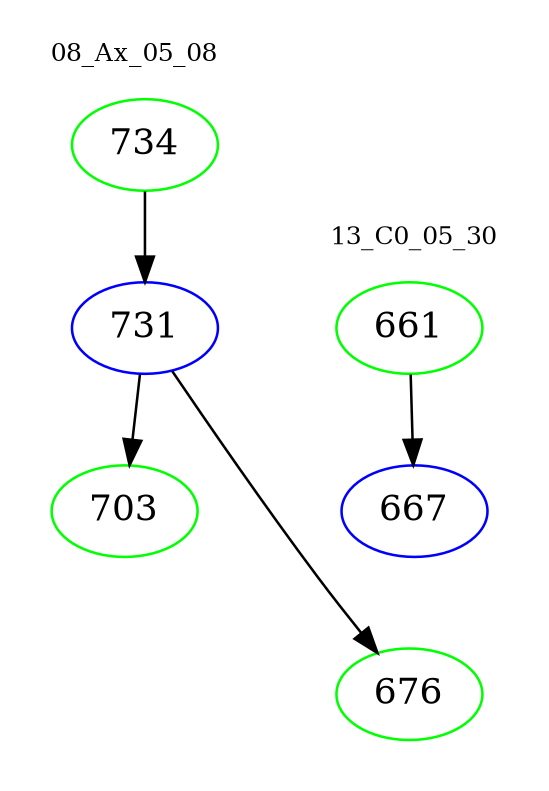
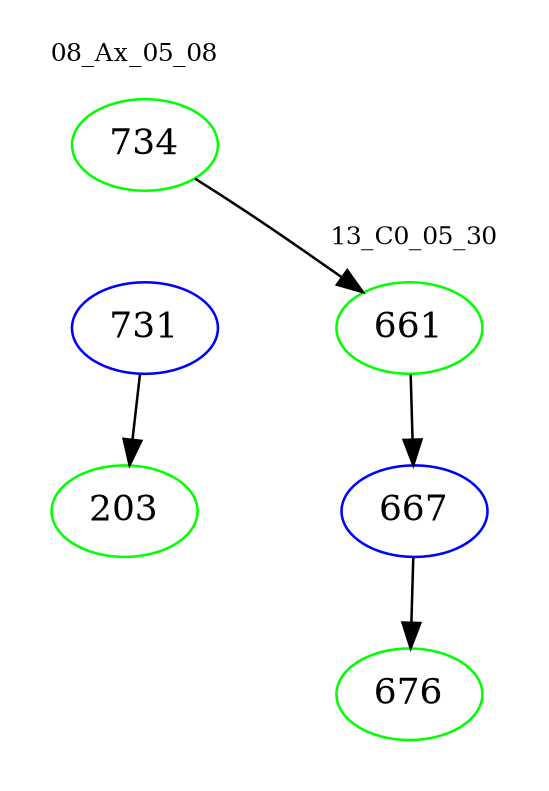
(145, 224) -> (269, 227)
(264, 504) -> (412, 590)
(125, 511) -> (125, 511)
